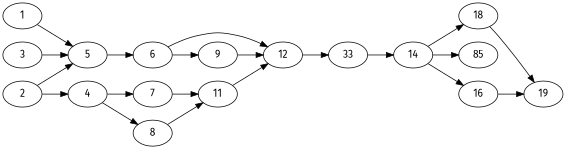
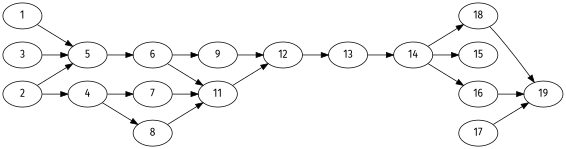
(214, 33) -> (182, 73)
(348, 55) -> (348, 55)
(478, 55) -> (478, 55)
none -> (478, 133)
